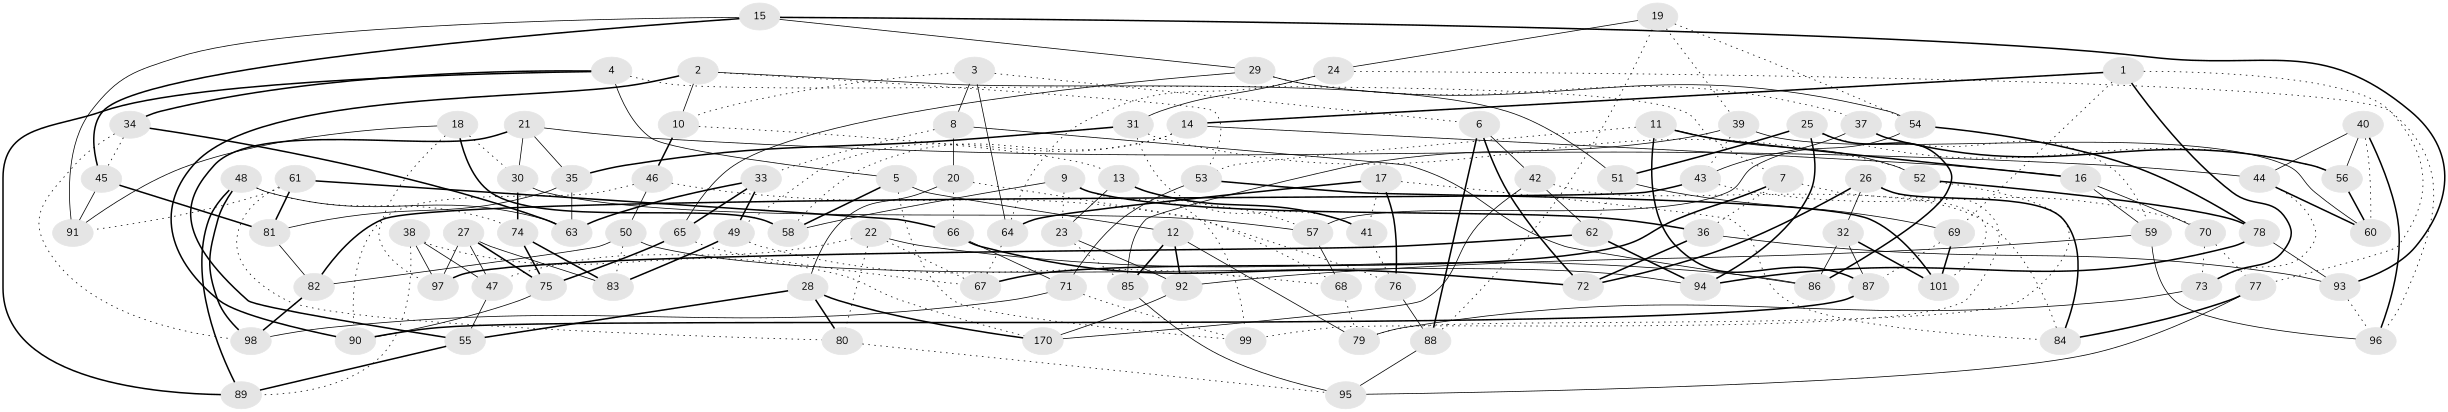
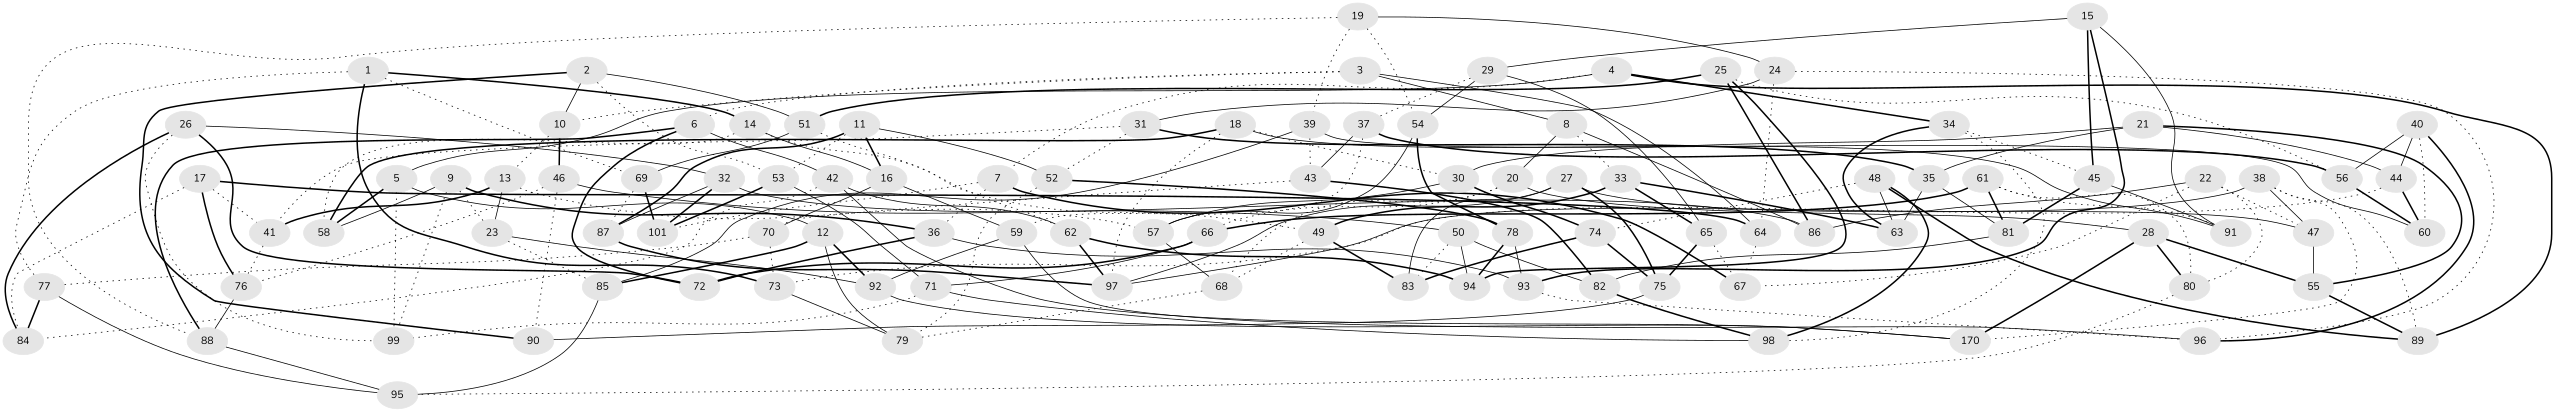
(1115, 322) -> (842, 270)
